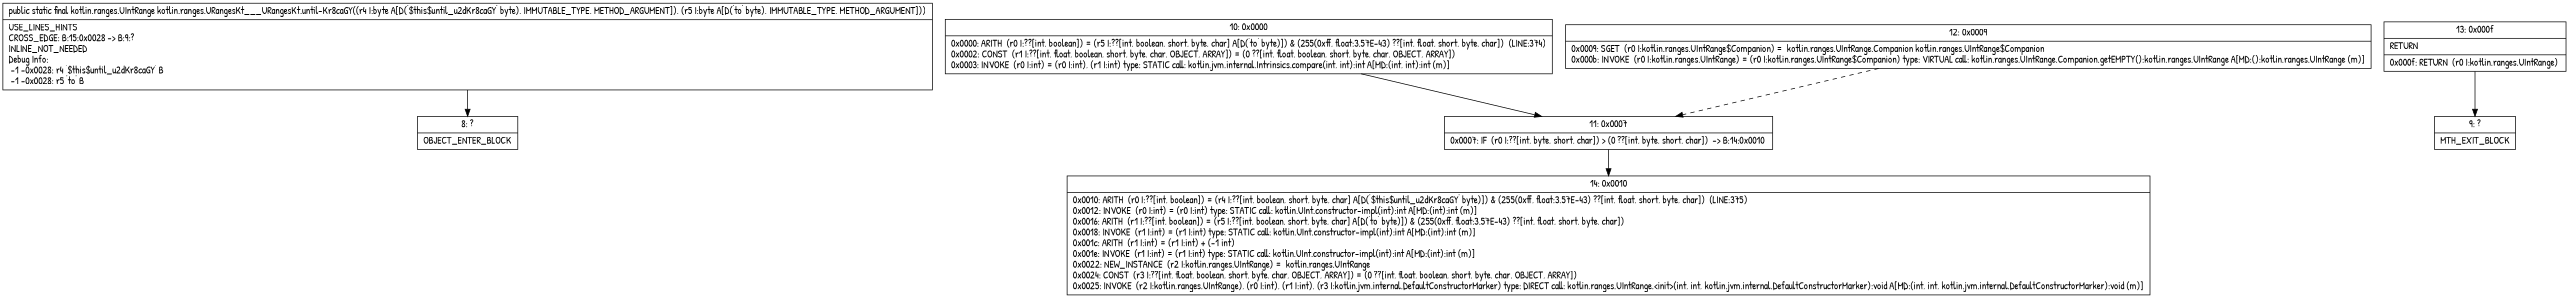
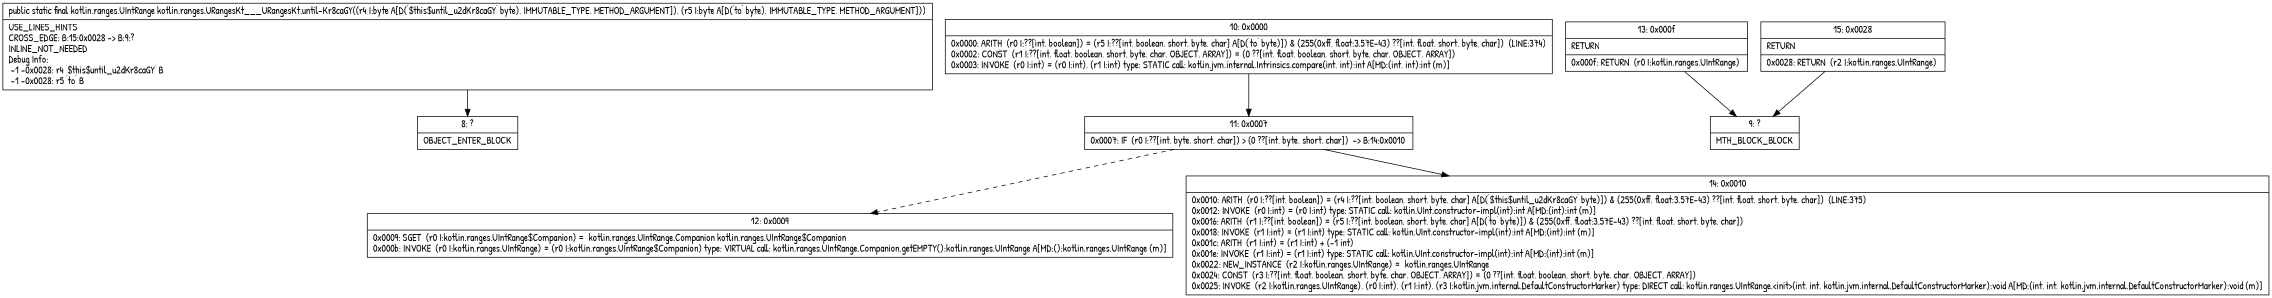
none -> (1853, 47)
(1781, 92) -> (1026, 181)
(2475, 141) -> (1755, 141)
